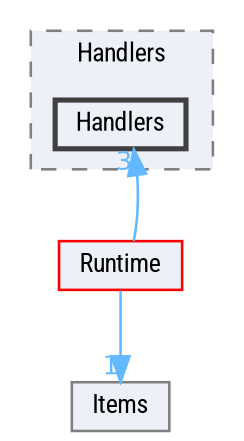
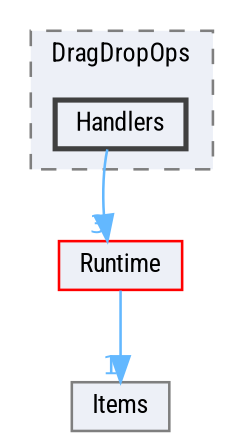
(122, 55) -> (122, 55)
(138, 208) -> (103, 185)
